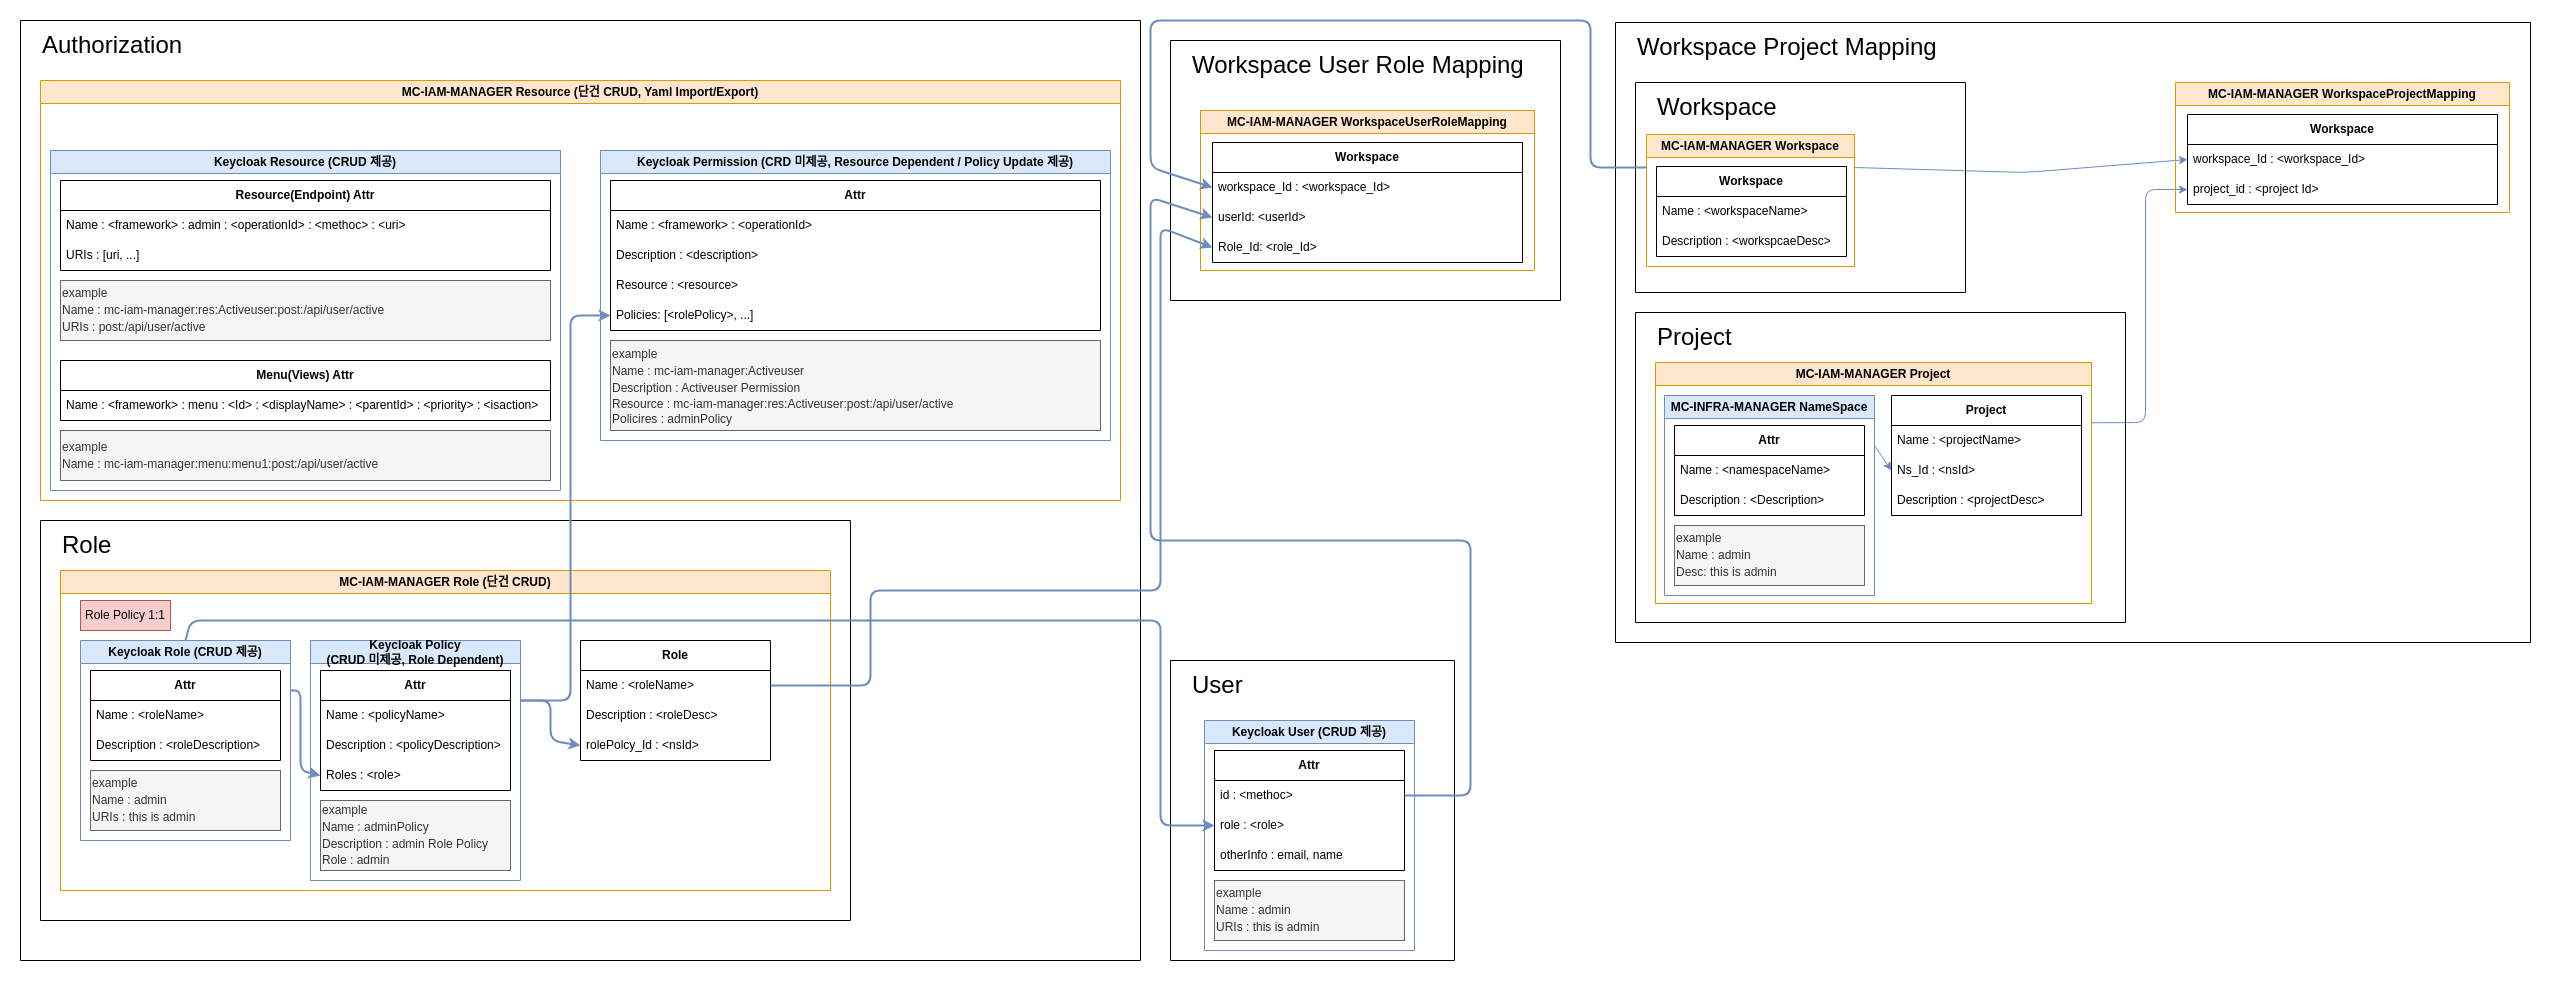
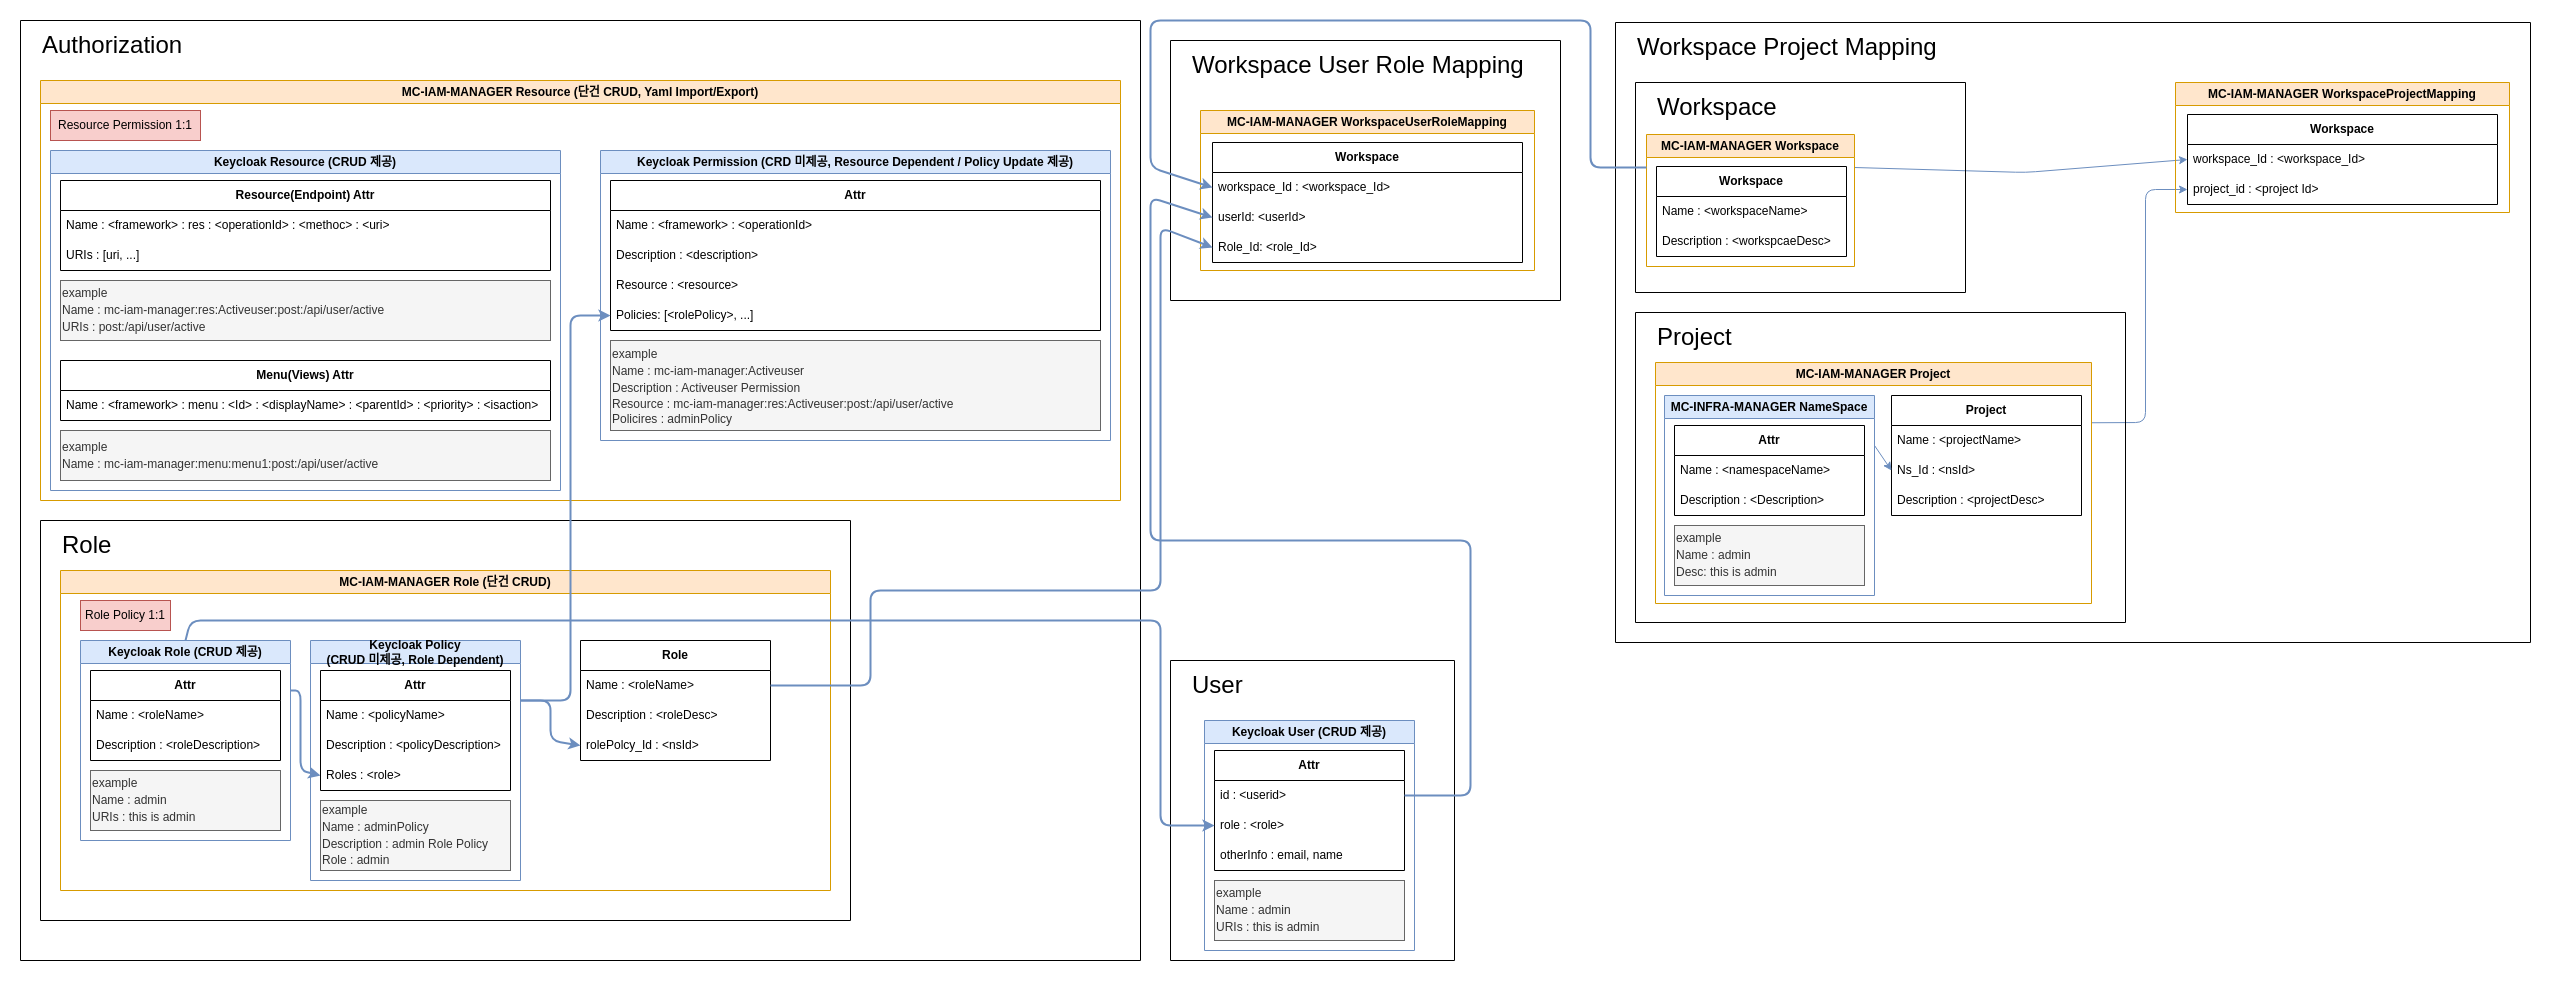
none -> (126, 126)
(245, 226) -> (240, 226)
(1260, 796) -> (1258, 796)
